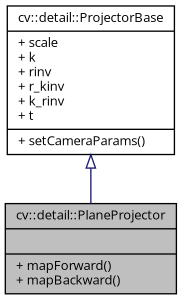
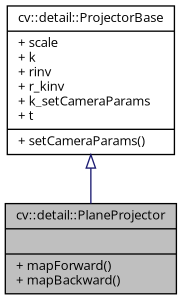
(42, 101) -> (84, 101)
